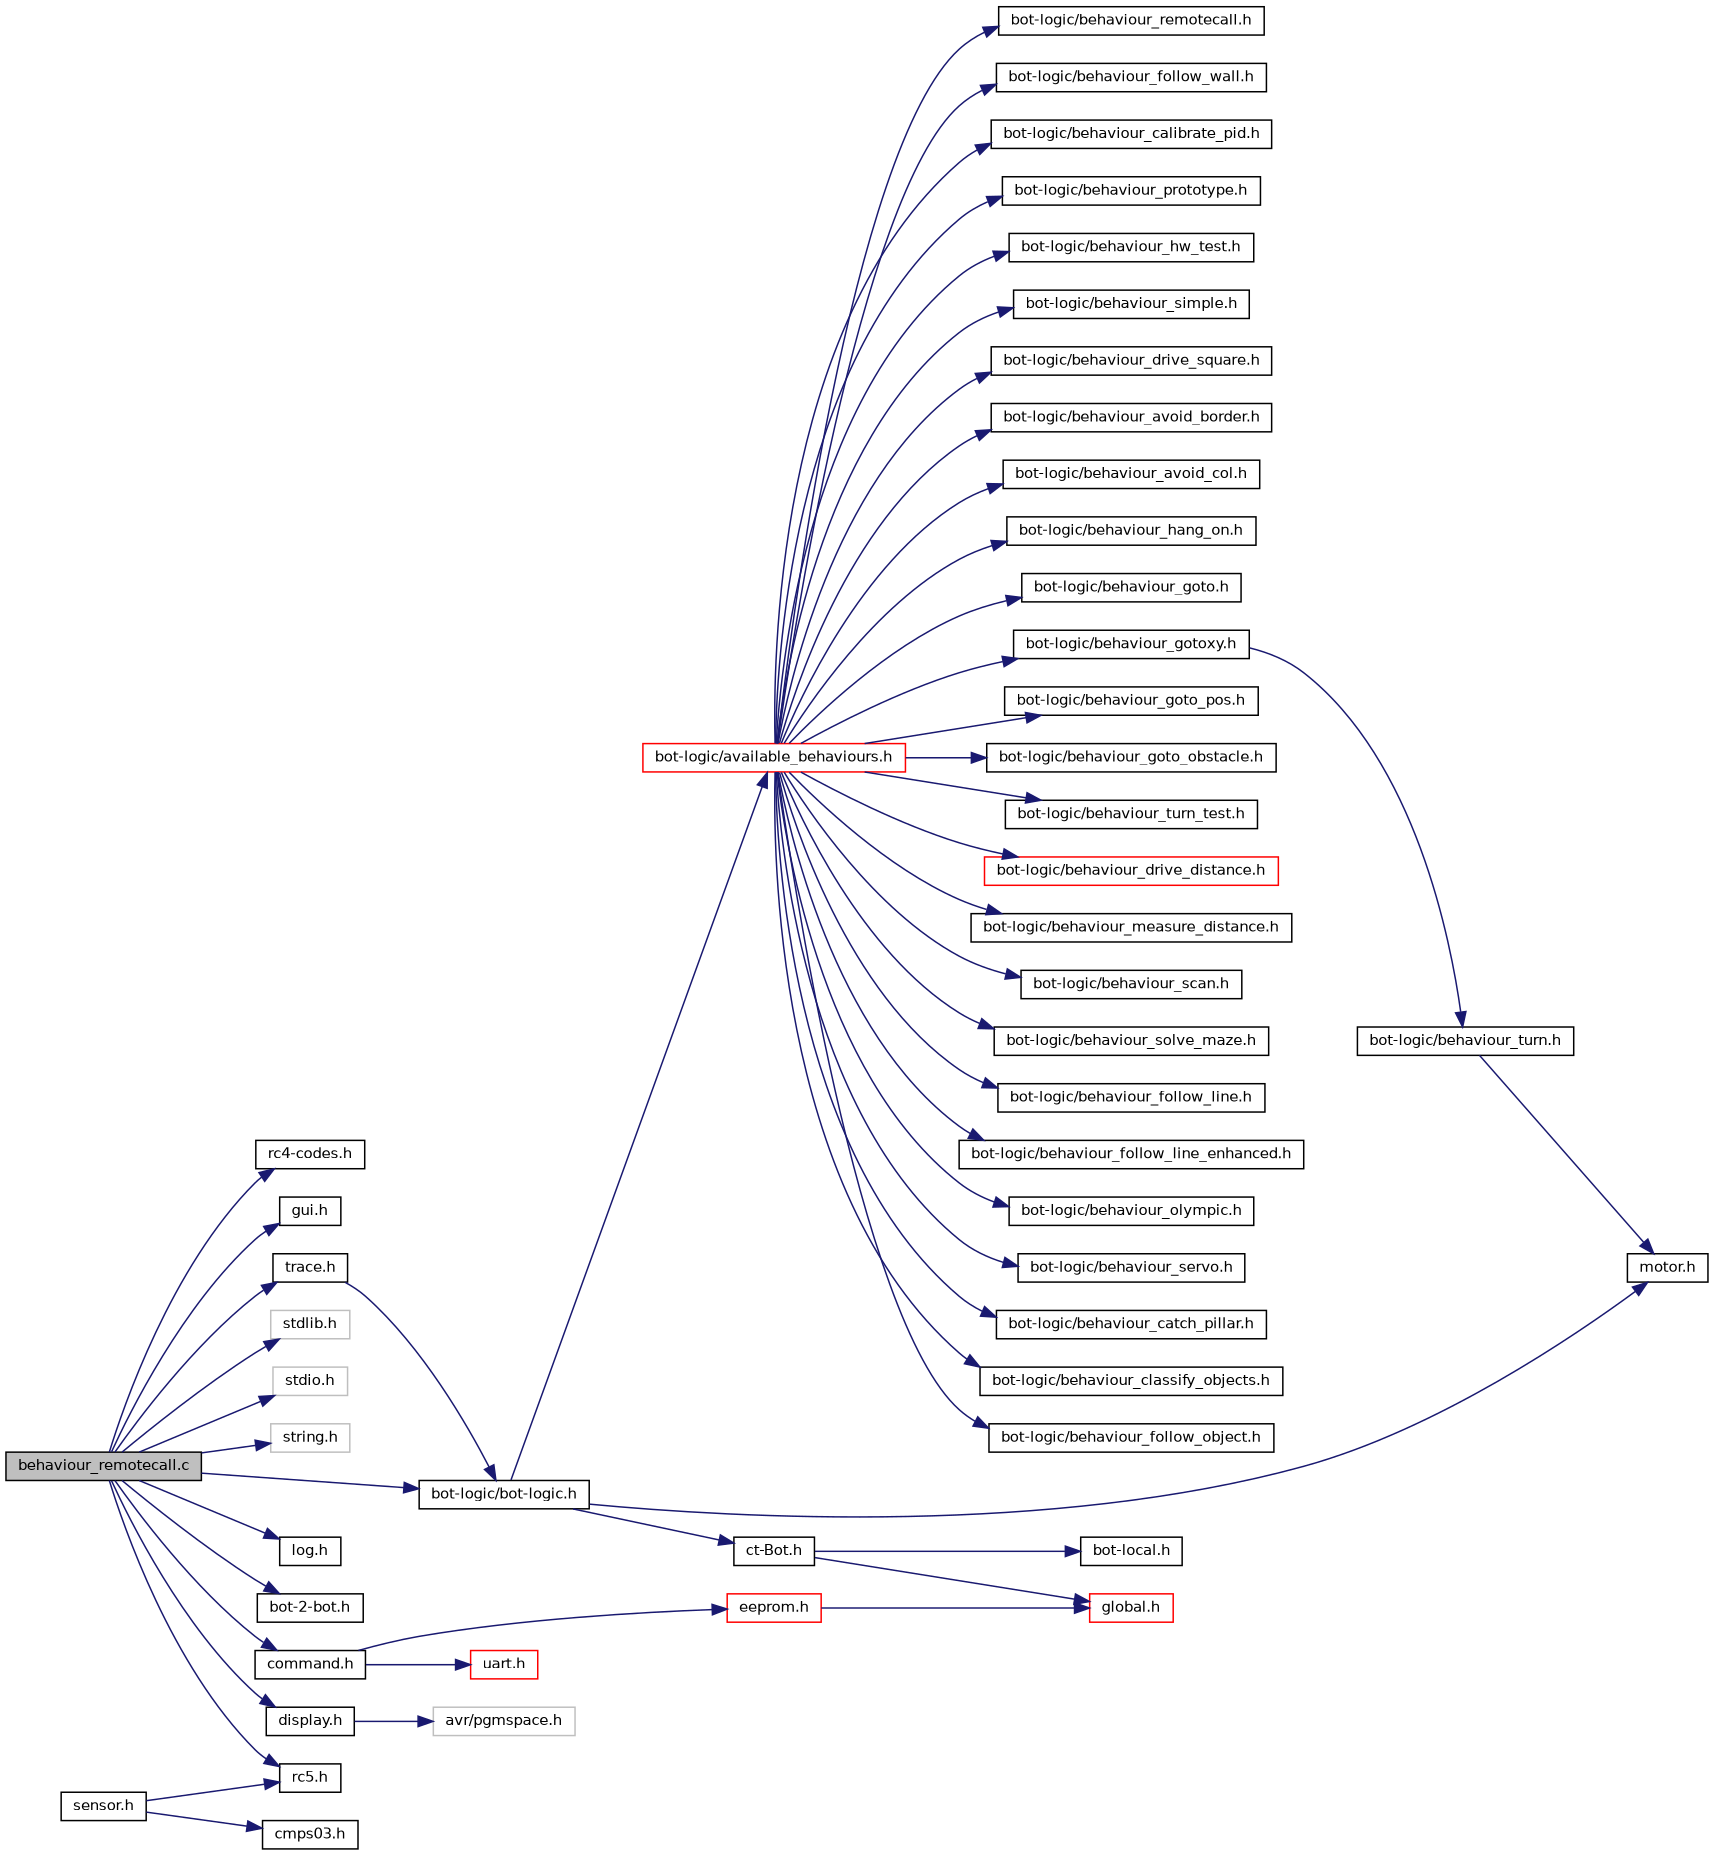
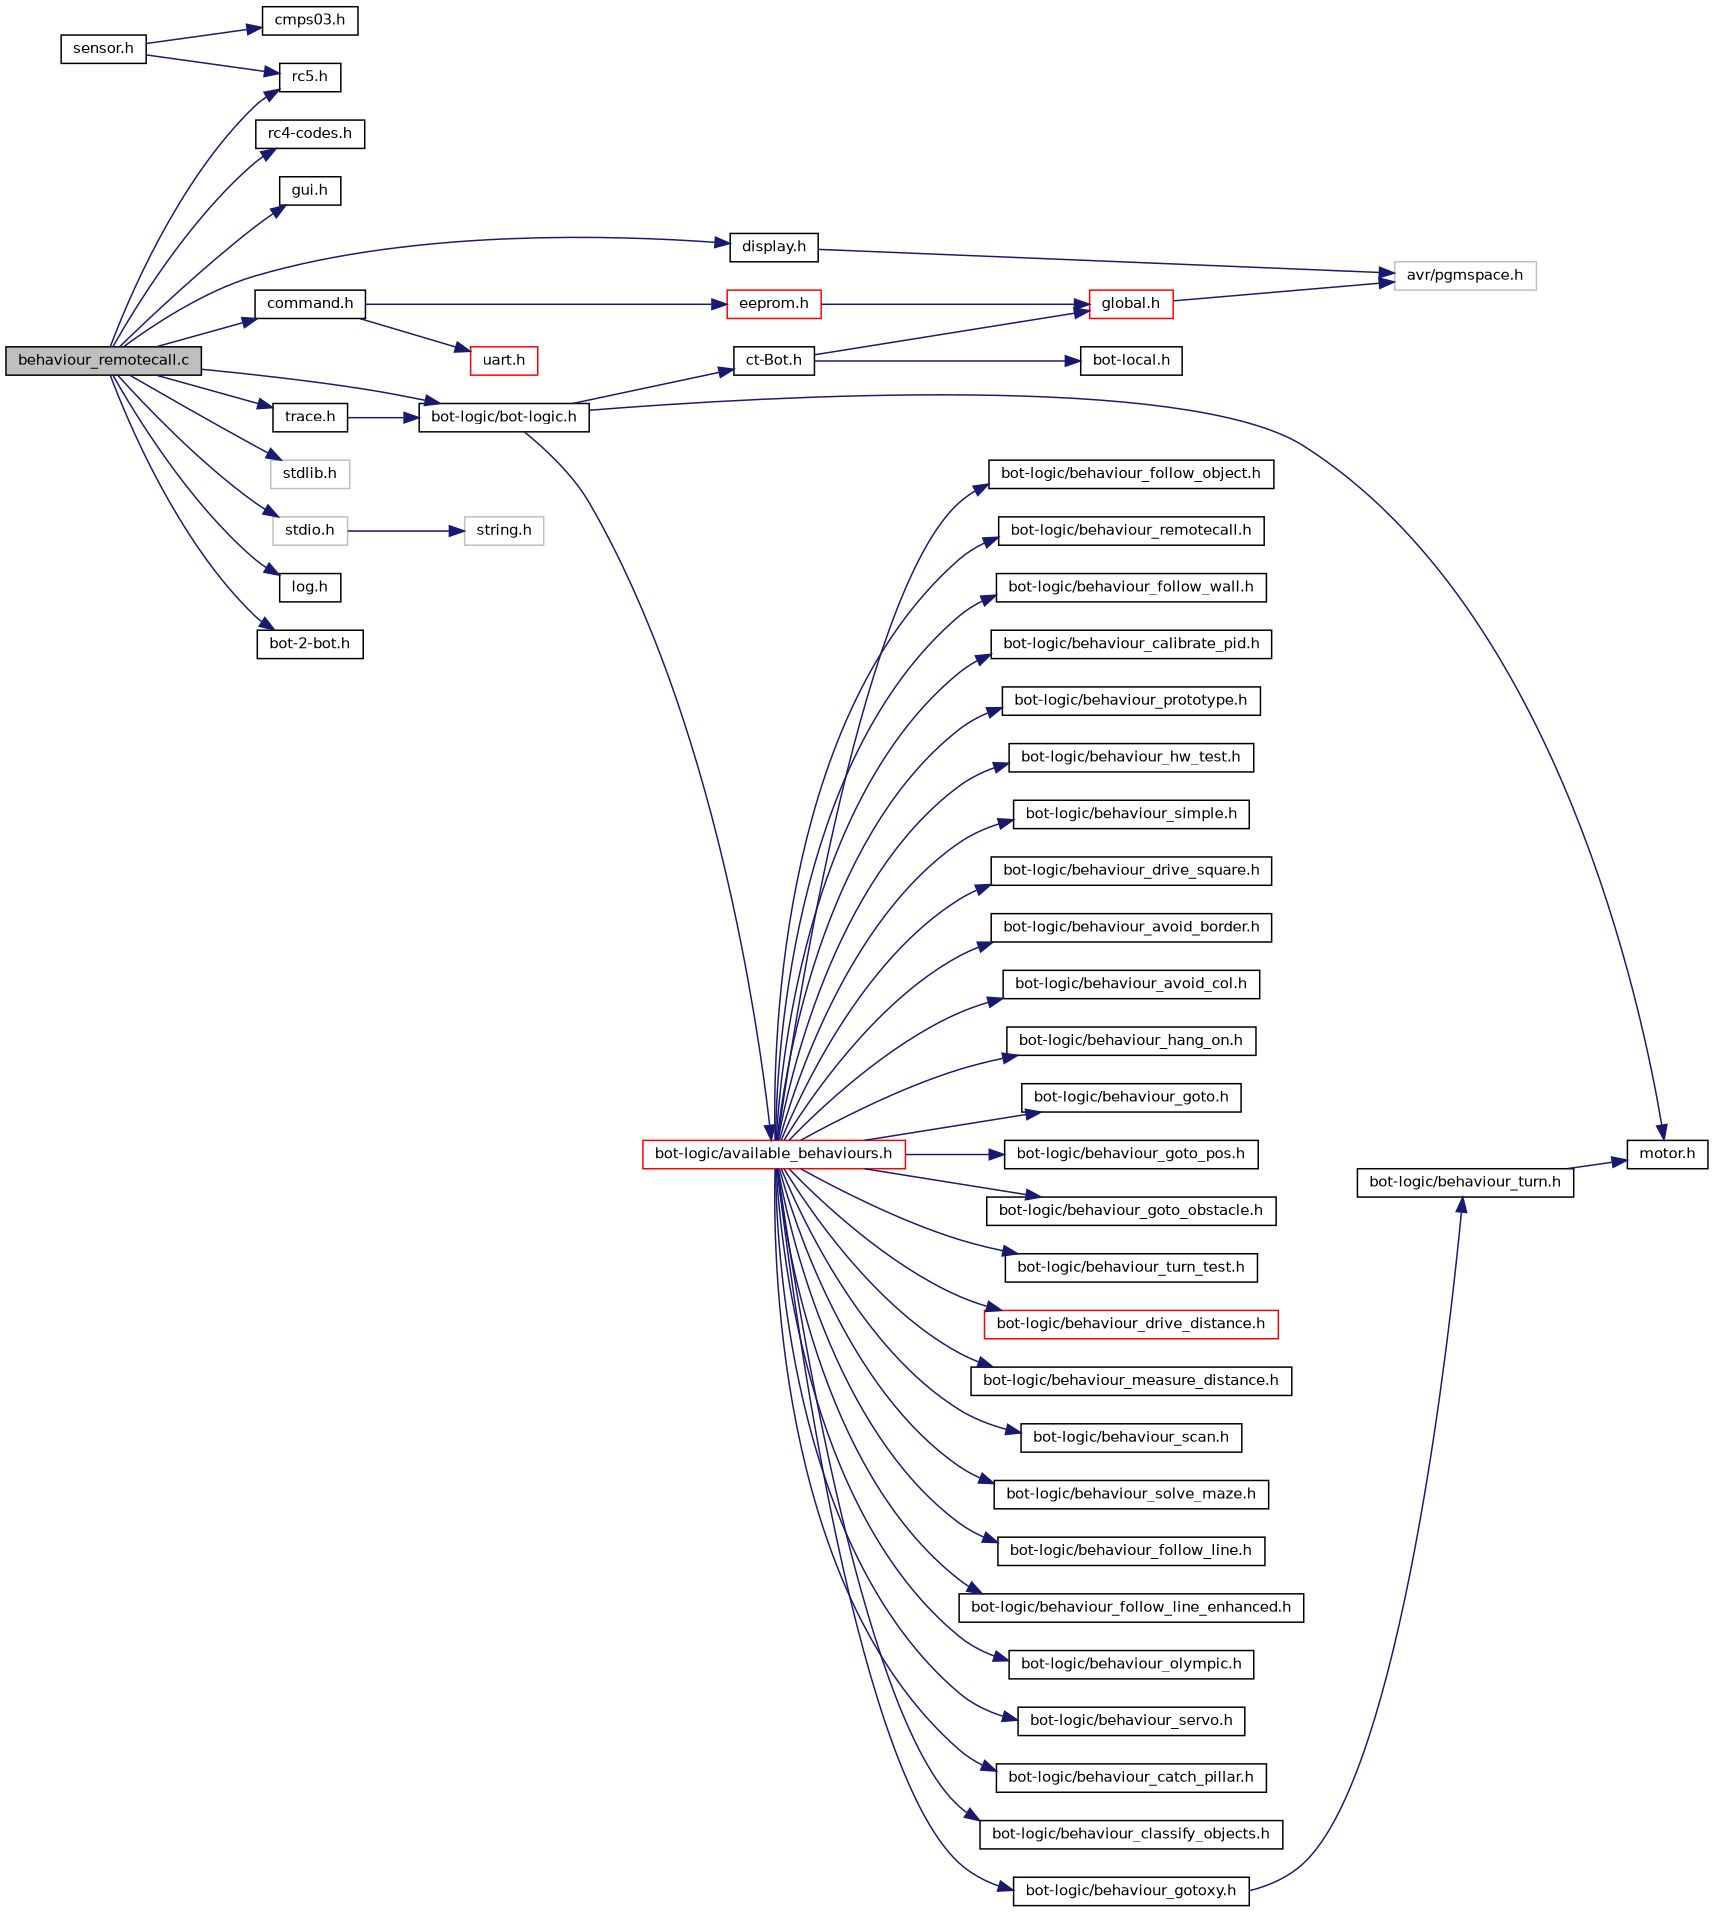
none -> (1276, 292)
(229, 1449) -> (398, 531)
